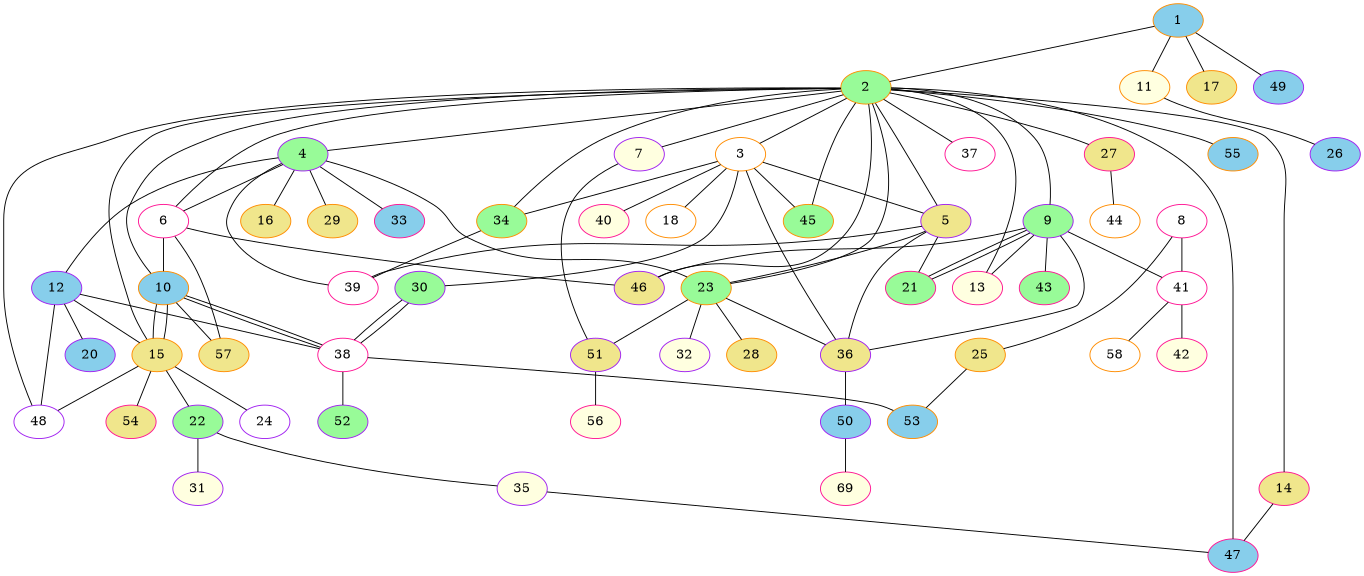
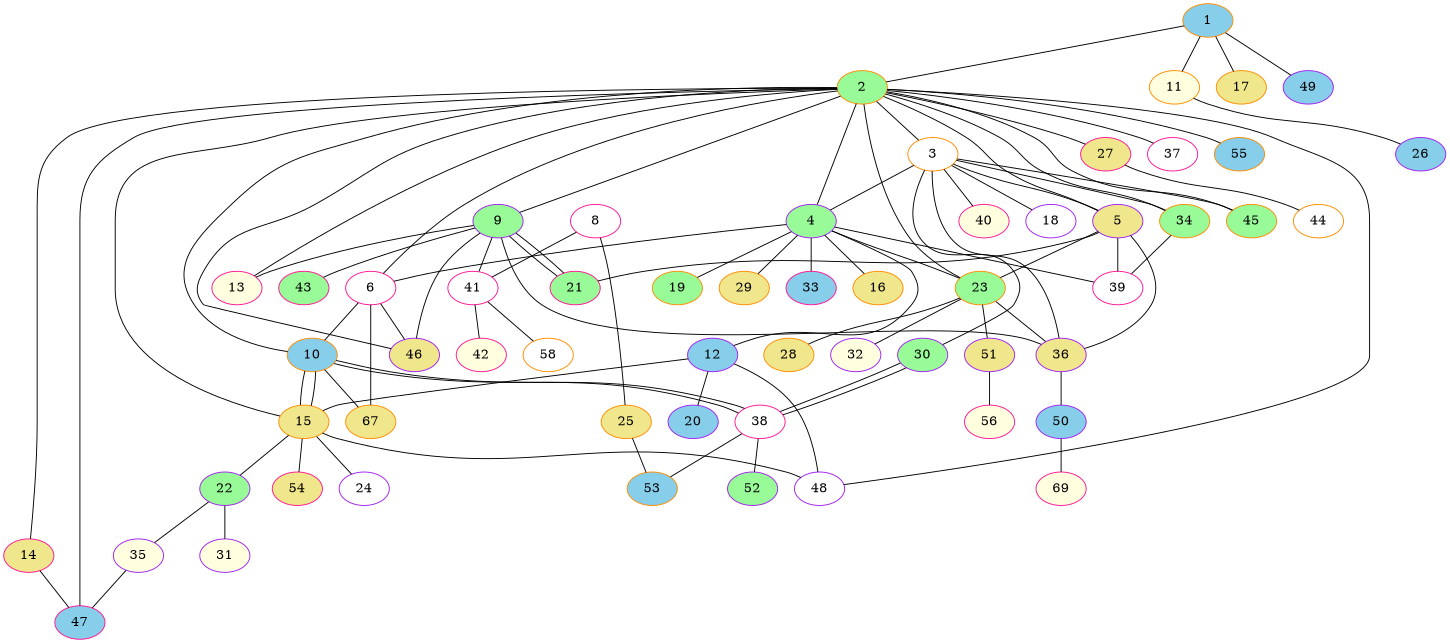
(639, 154) -> none
none -> (872, 188)
(671, 221) -> (1051, 221)
none -> (677, 288)
(206, 323) -> none
(224, 355) -> (371, 422)
